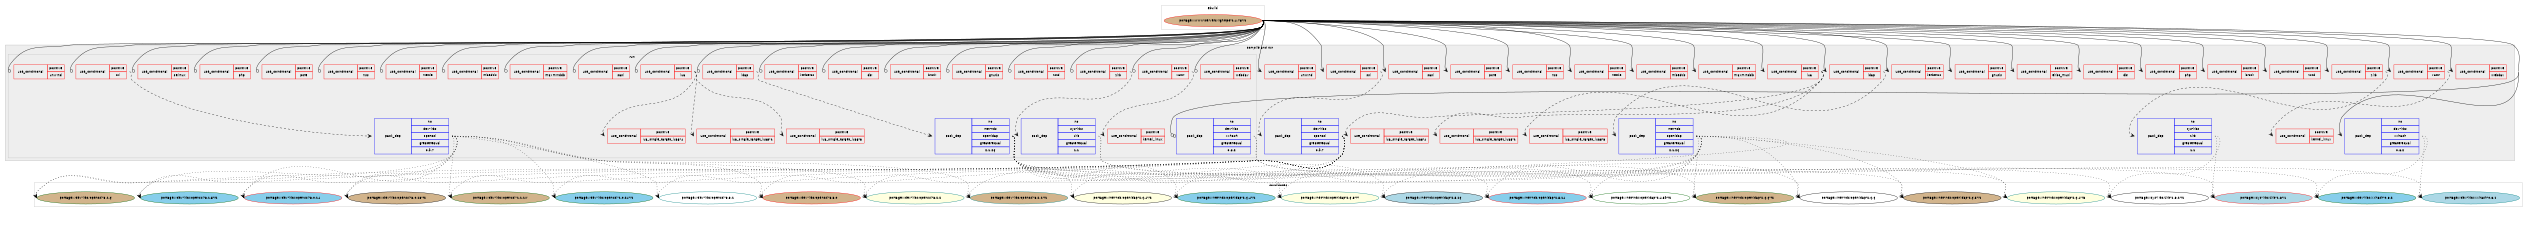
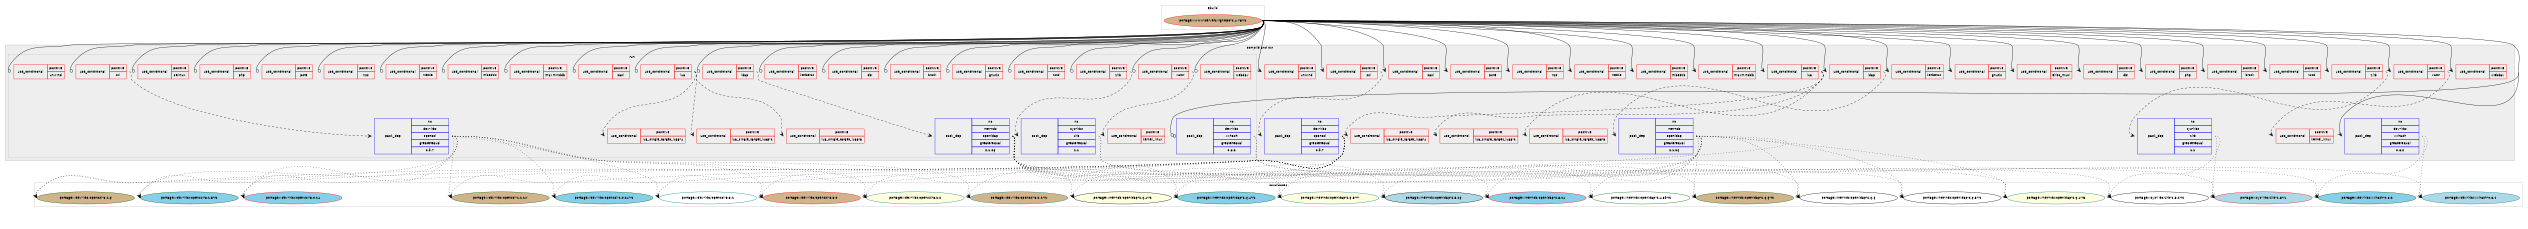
(397, 198) -> none
(1952, 198) -> (1952, 198)
